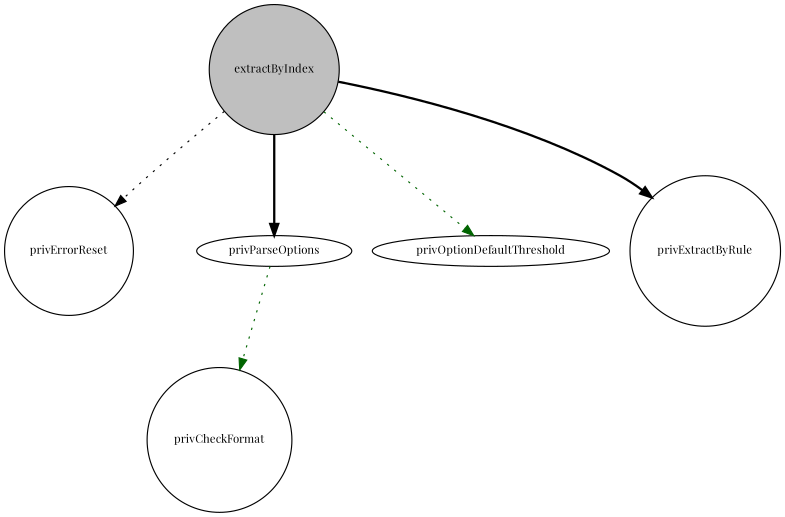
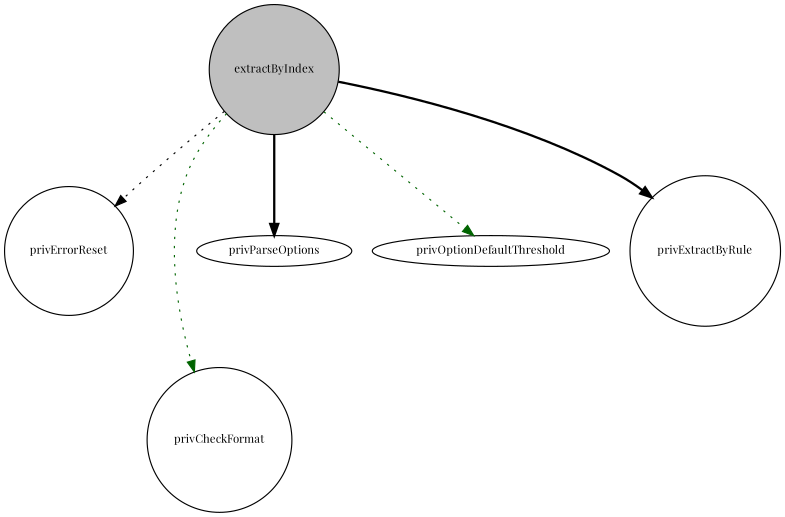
(257, 313) -> (175, 231)
